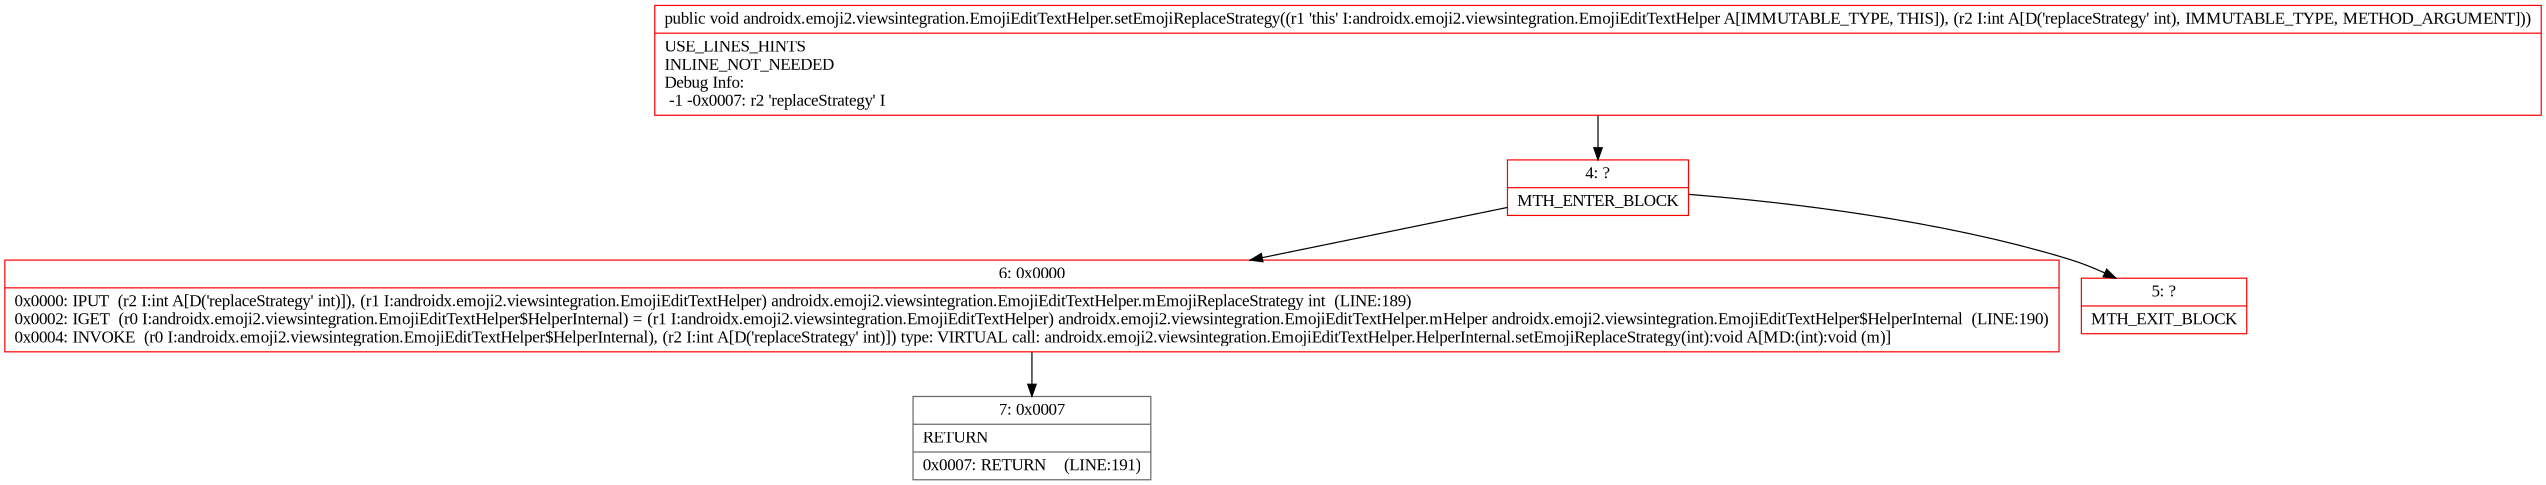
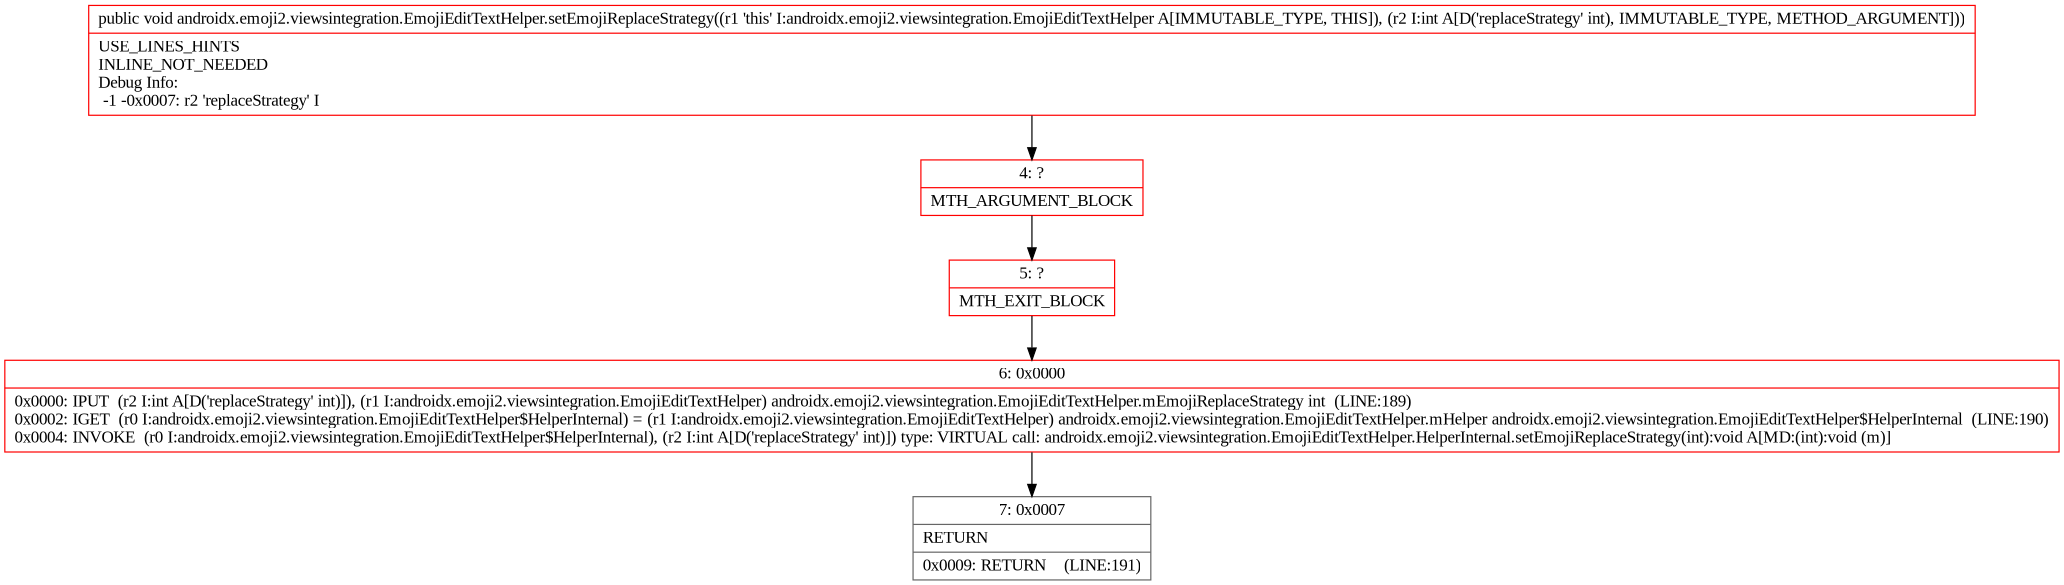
(1598, 201) -> (1032, 201)
(1385, 233) -> (1032, 332)
(1032, 465) -> (1032, 565)
